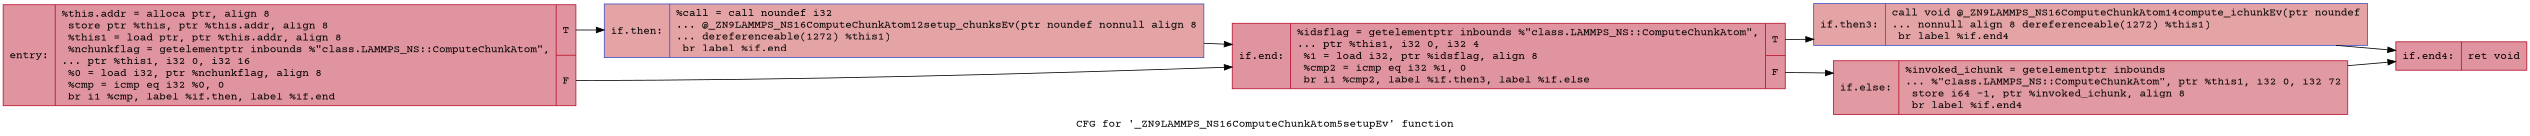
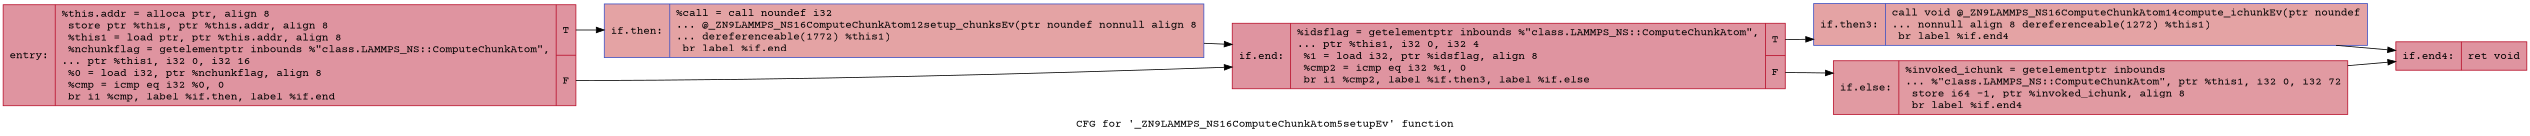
(784, 36) -> (784, 36)
